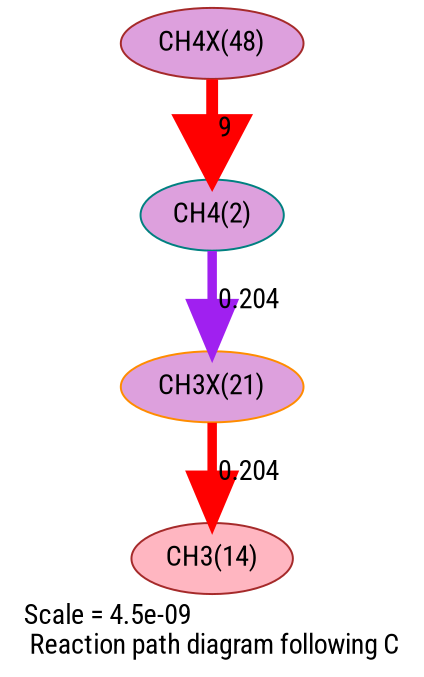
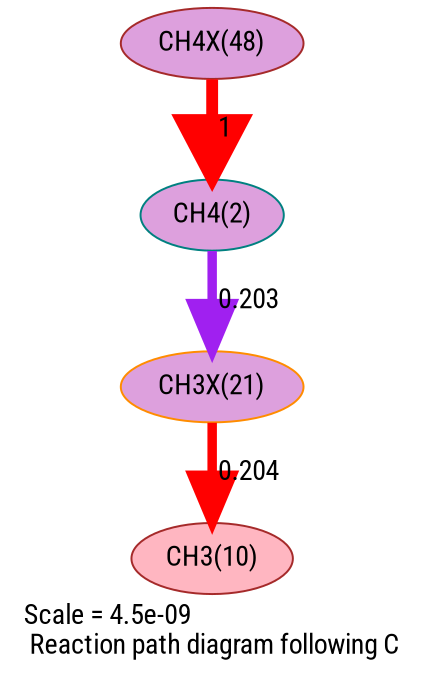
(222, 129) -> (222, 129)
(246, 301) -> (246, 301)
(212, 559) -> (212, 559)
